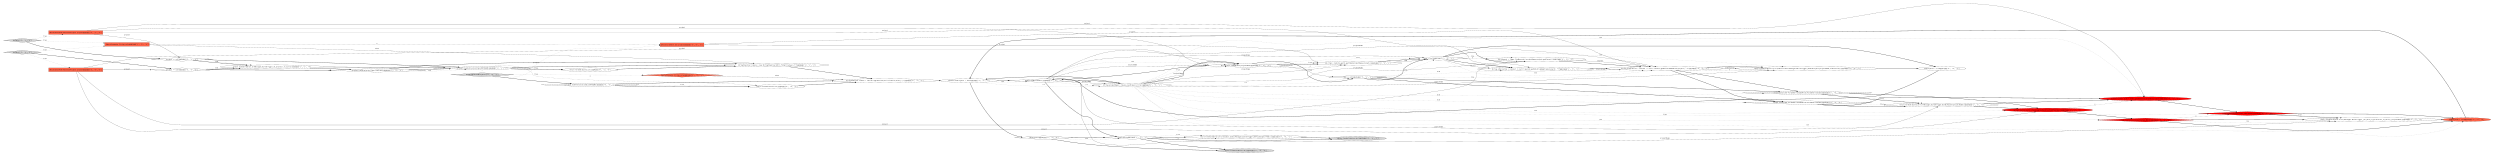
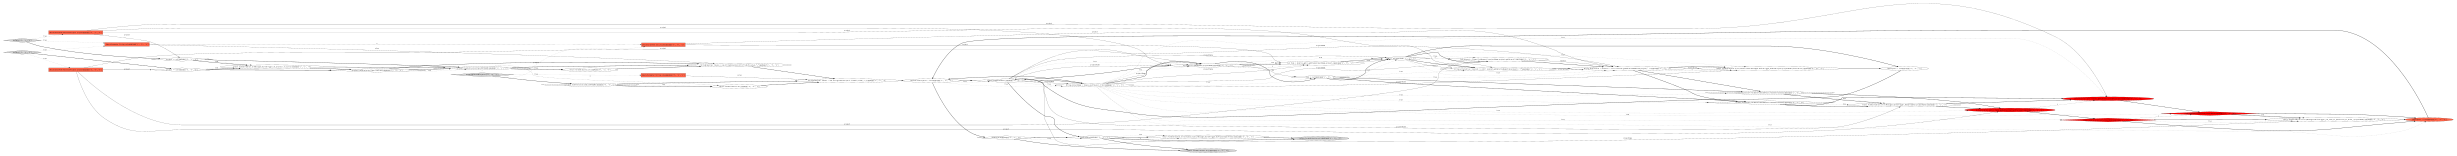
(682, 75) -> (663, 75)
